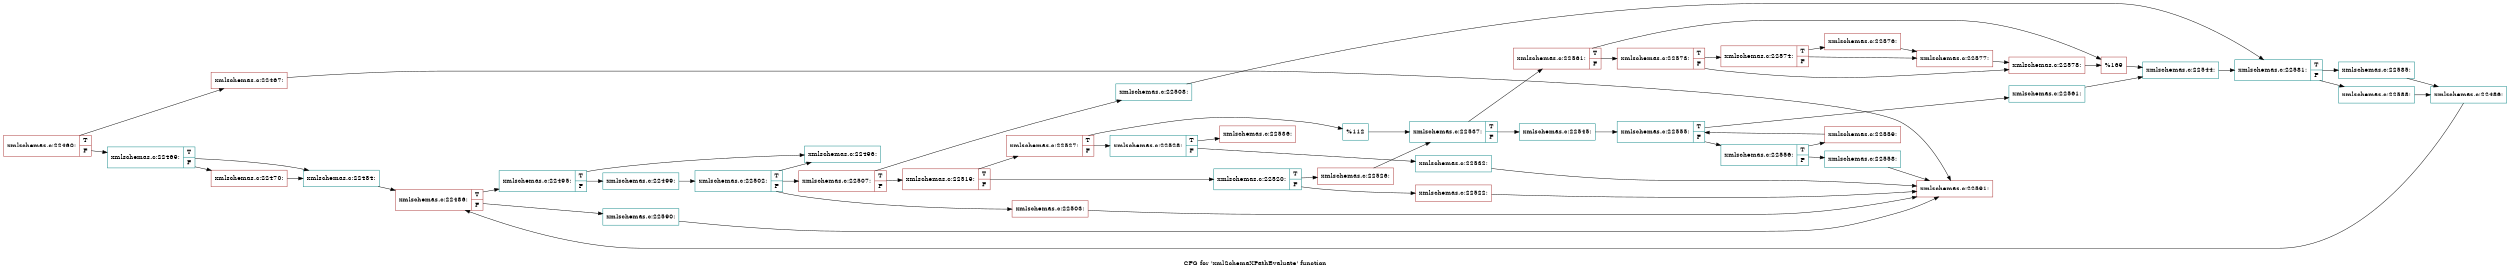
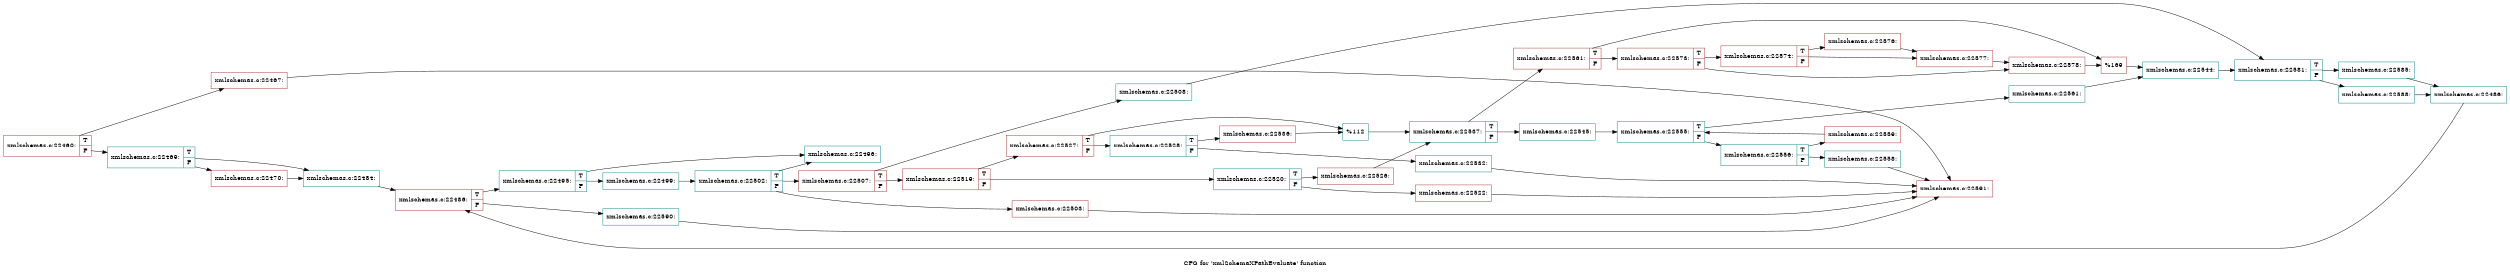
none -> (1317, 133)
